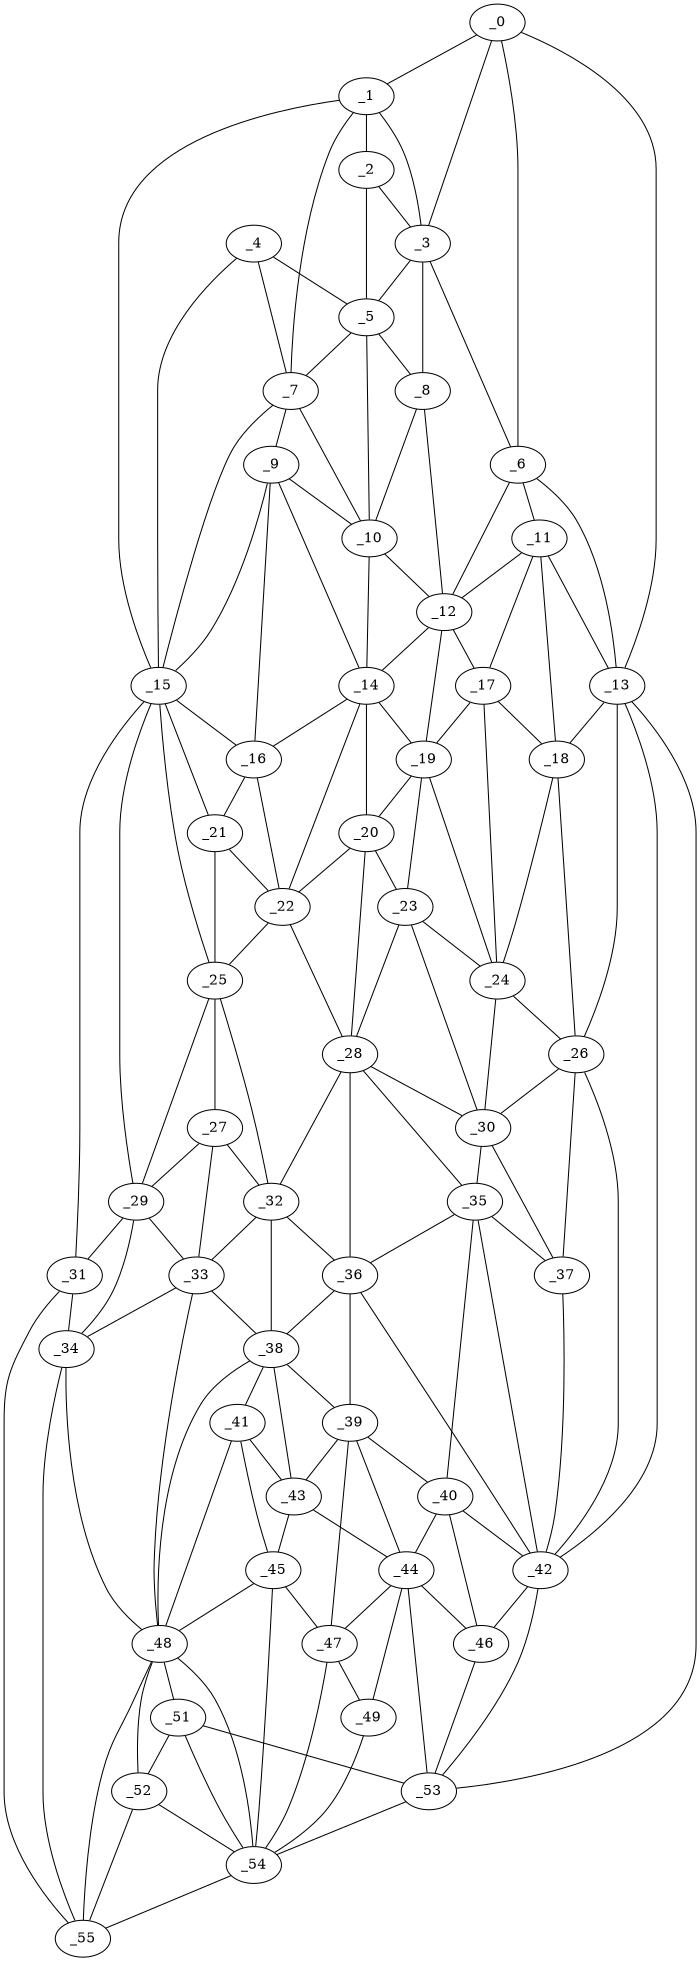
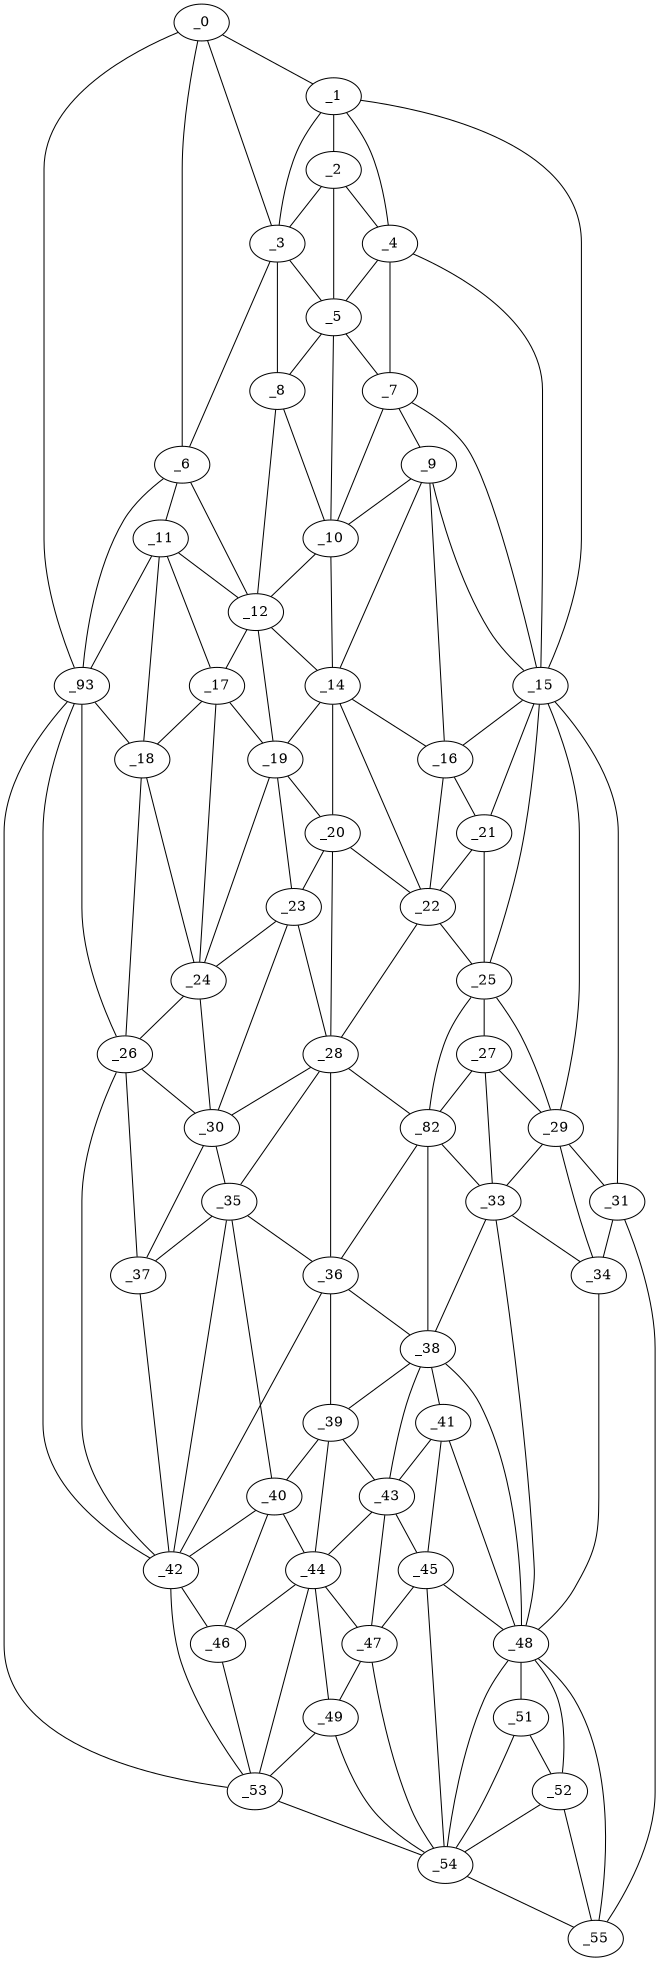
none -> (362, 207)
(305, 238) -> (376, 166)
(617, 686) -> (82, 686)
(271, 1202) -> (428, 1128)
(339, 1538) -> (378, 1570)
(43, 1646) -> none
(299, 1753) -> (293, 1754)
